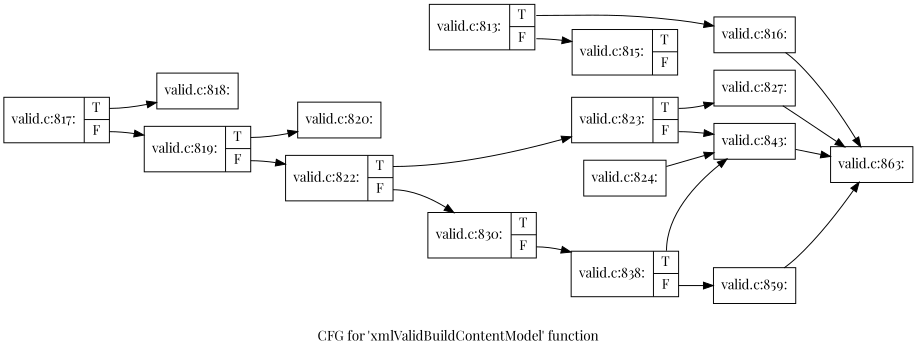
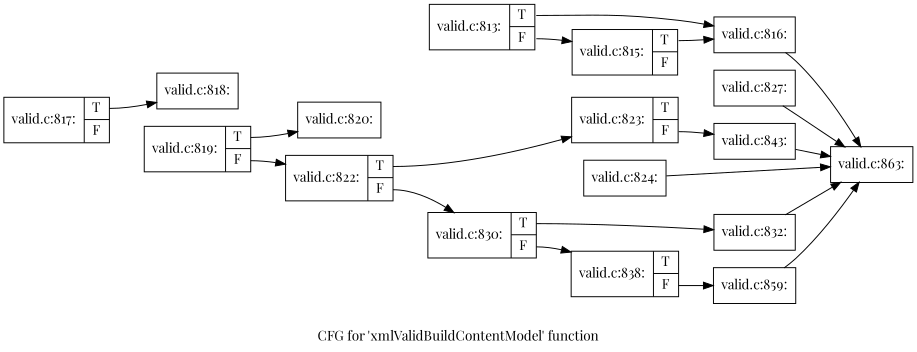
none -> (691, 40)
(691, 108) -> none
(122, 132) -> none
(685, 161) -> (743, 172)
(683, 202) -> none
none -> (755, 232)
